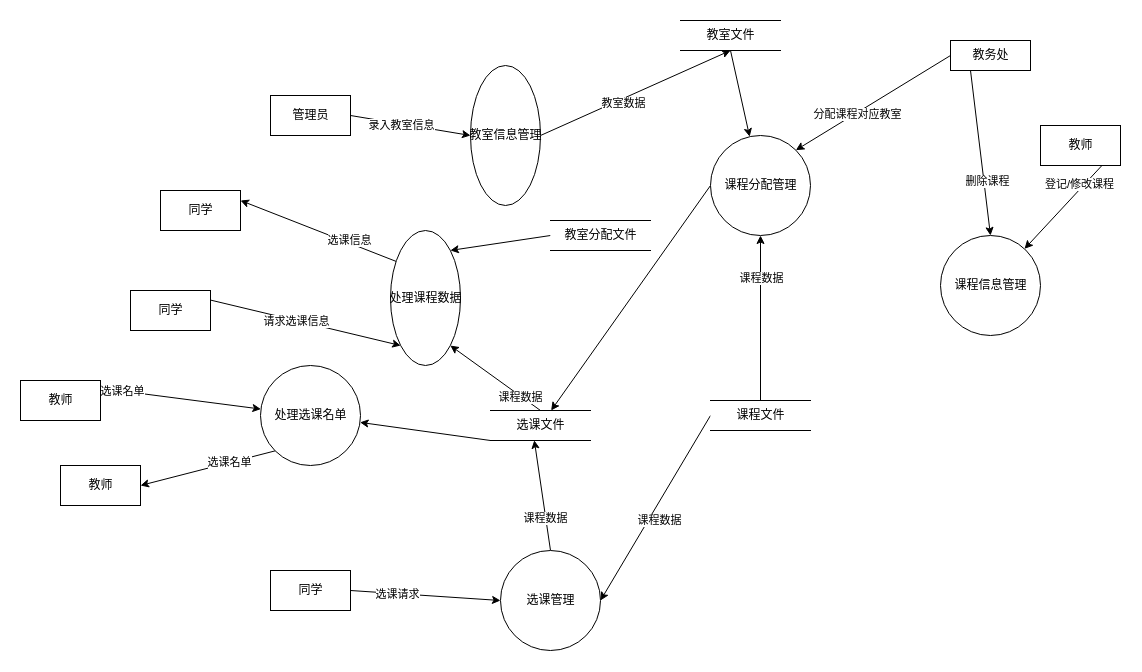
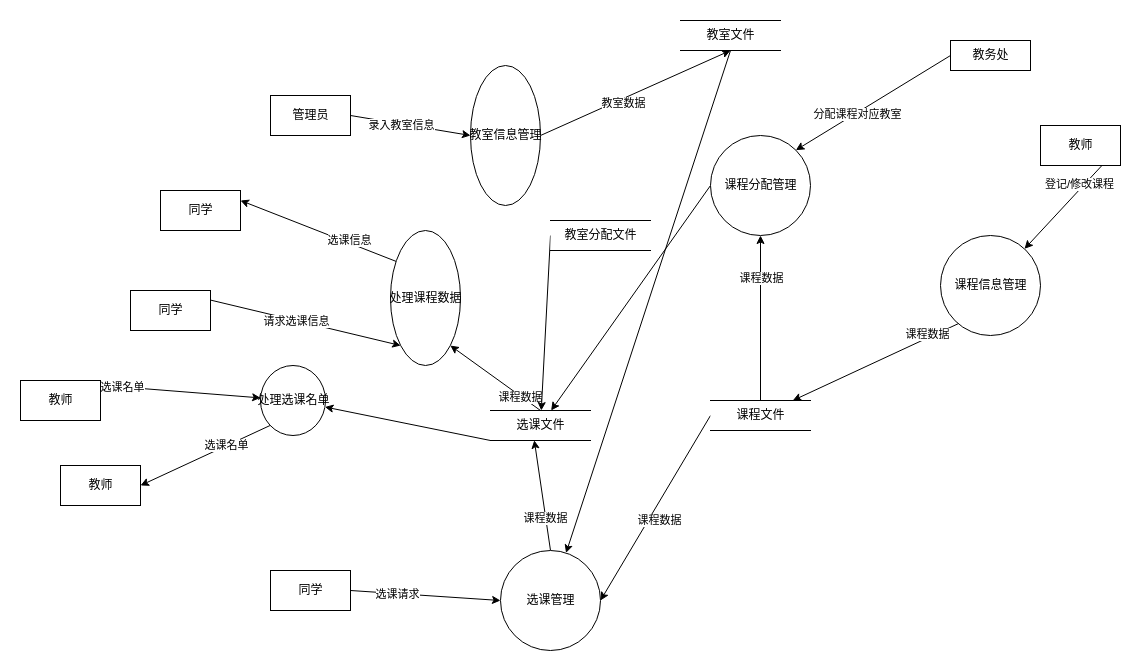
(739, 91) -> (616, 400)
(980, 149) -> none
(504, 243) -> (546, 320)
none -> (879, 361)
(311, 416) -> (293, 401)
